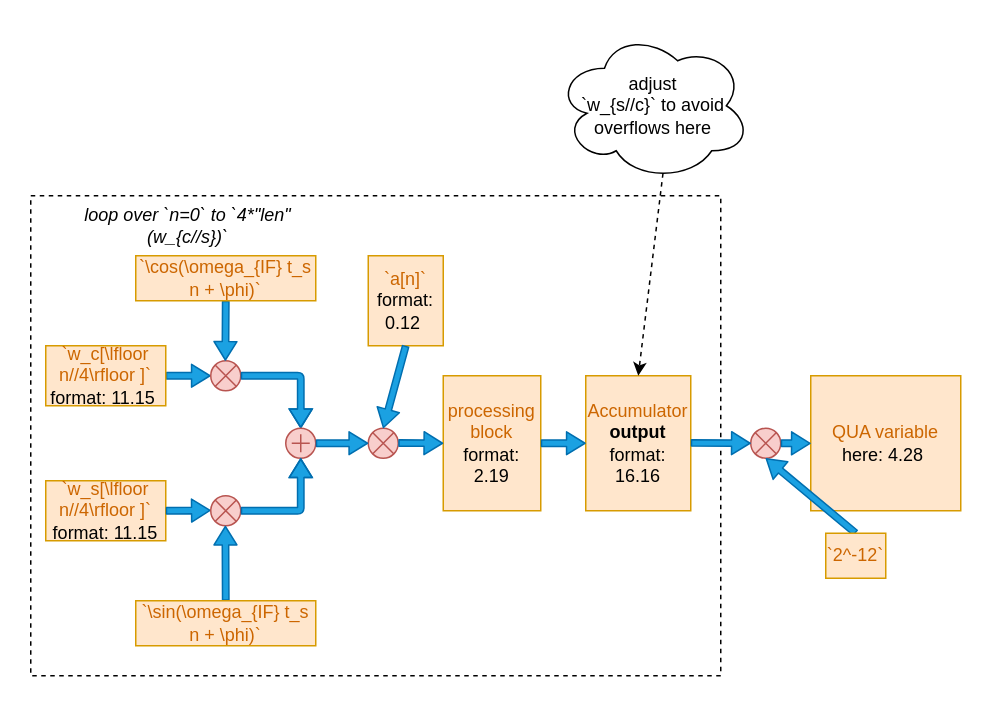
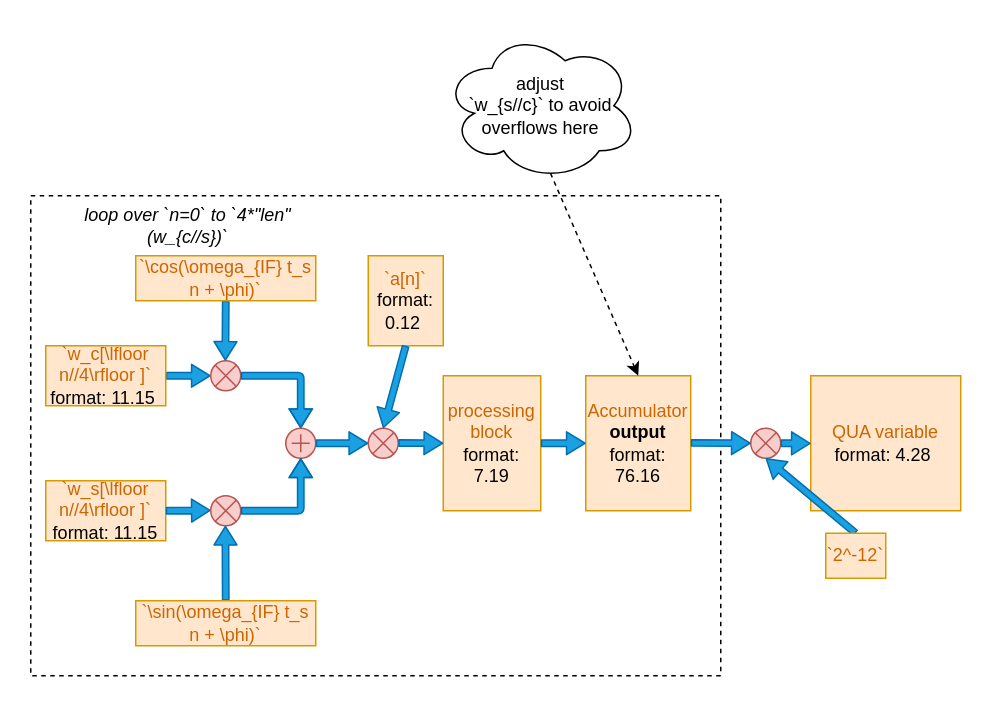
(653, 106) -> (541, 106)
(492, 443) -> (492, 443)
(638, 443) -> (638, 443)
(886, 443) -> (886, 443)
